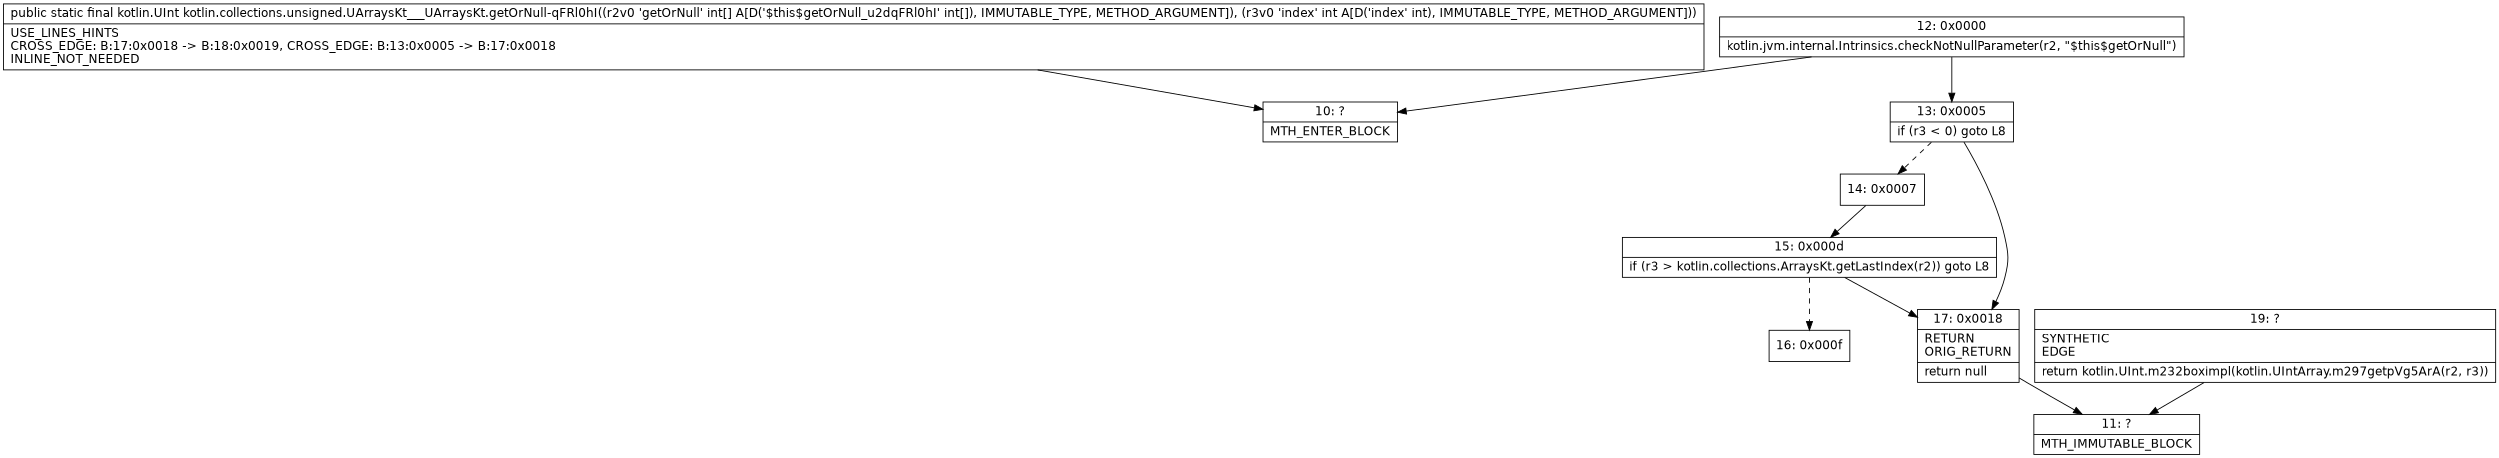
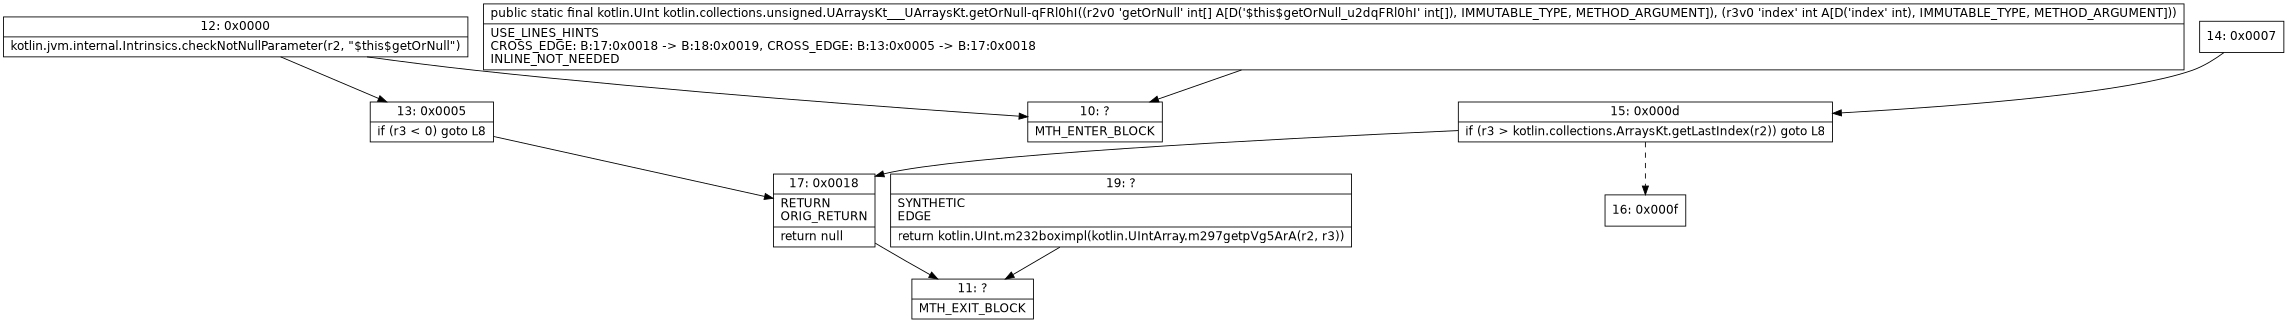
(1918, 155) -> none
(2117, 444) -> (973, 309)
